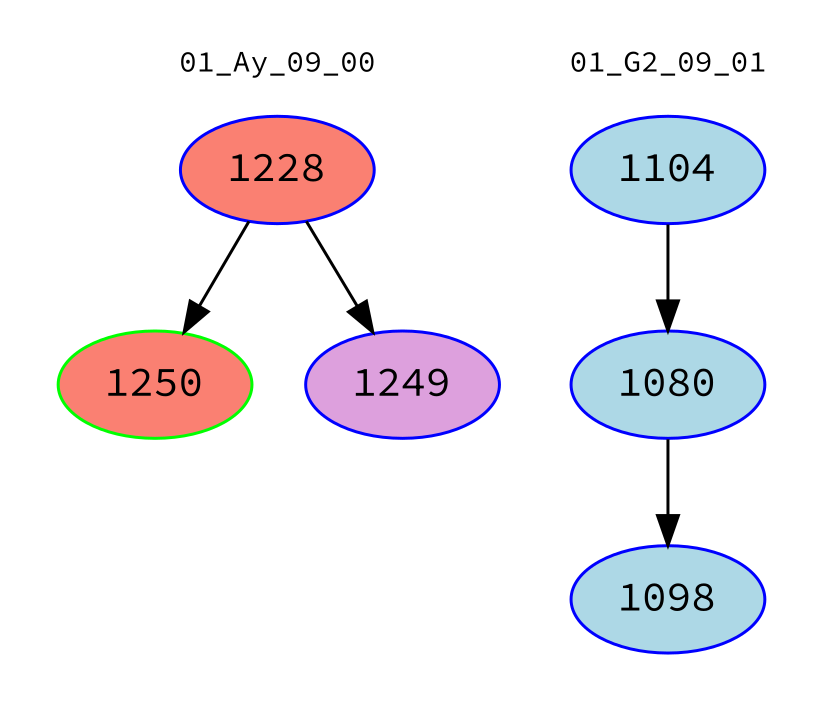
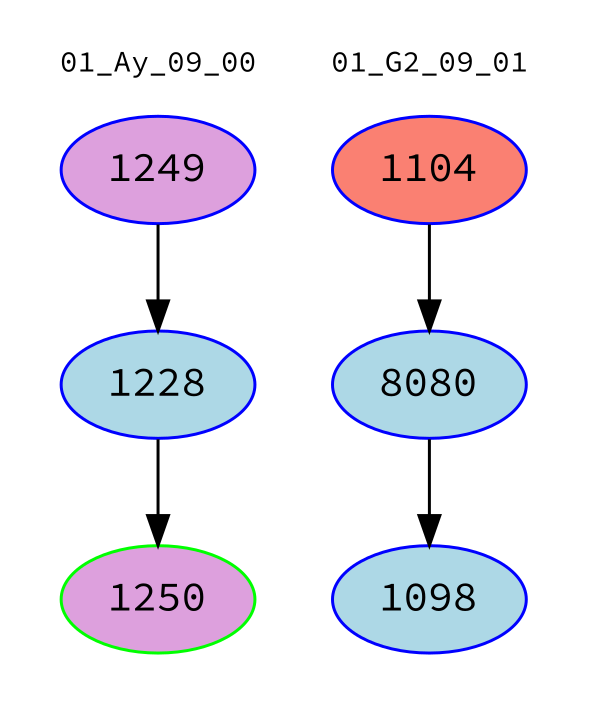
(277, 170) -> (158, 385)
(668, 170) -> (429, 170)
(332, 264) -> (158, 263)
(155, 385) -> (158, 599)
(668, 385) -> (429, 385)
